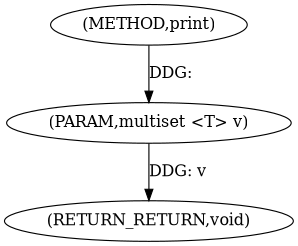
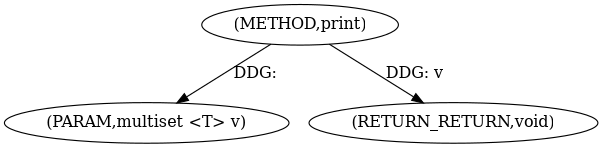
(149, 166) -> (371, 71)
